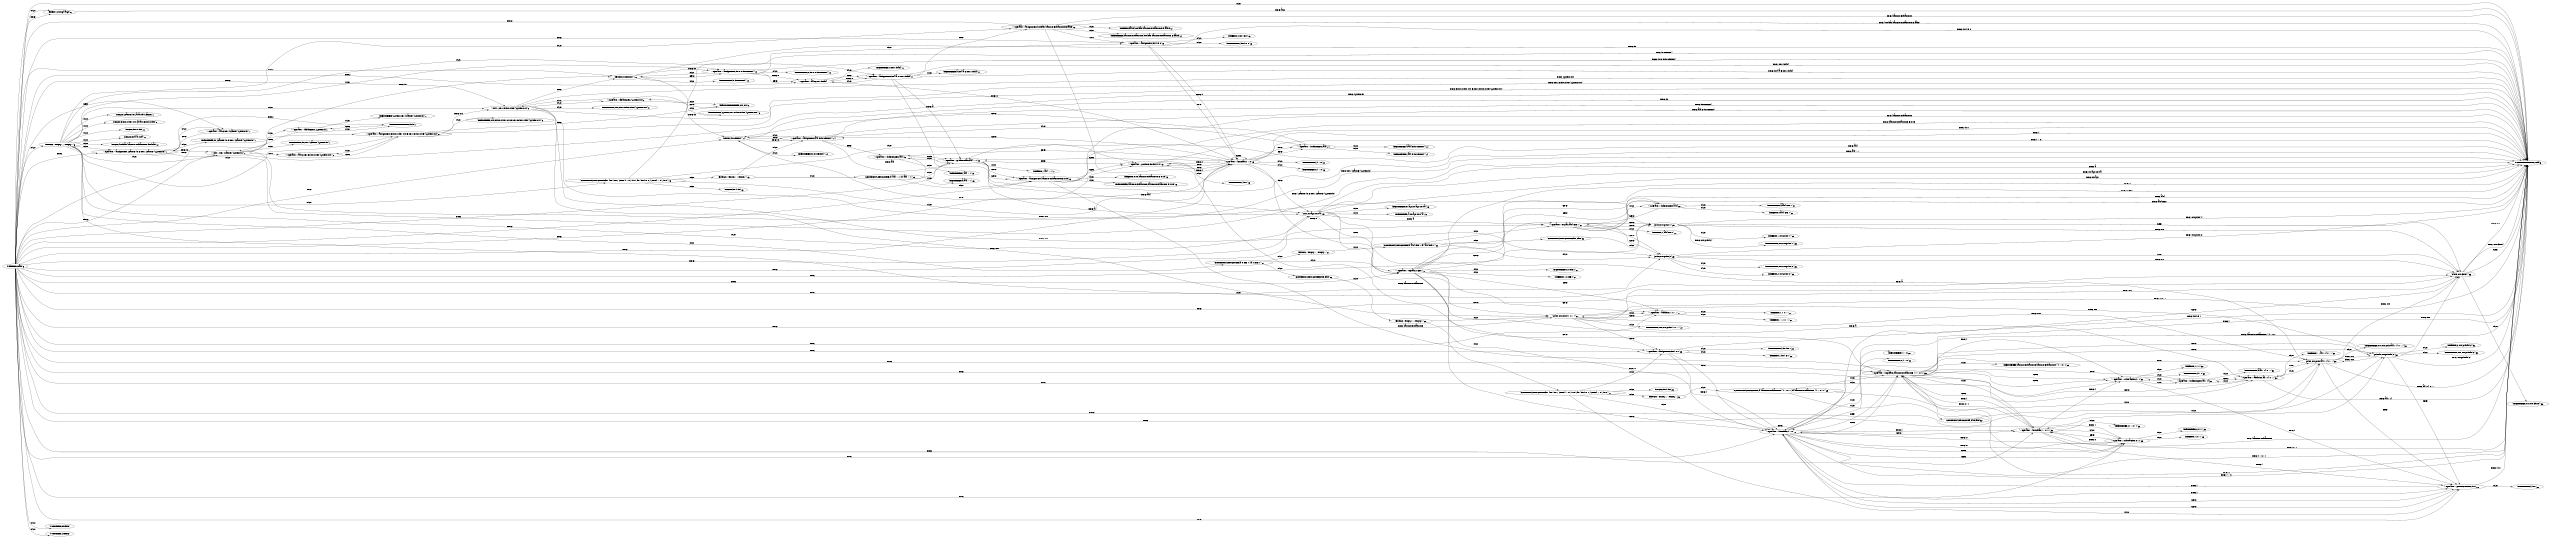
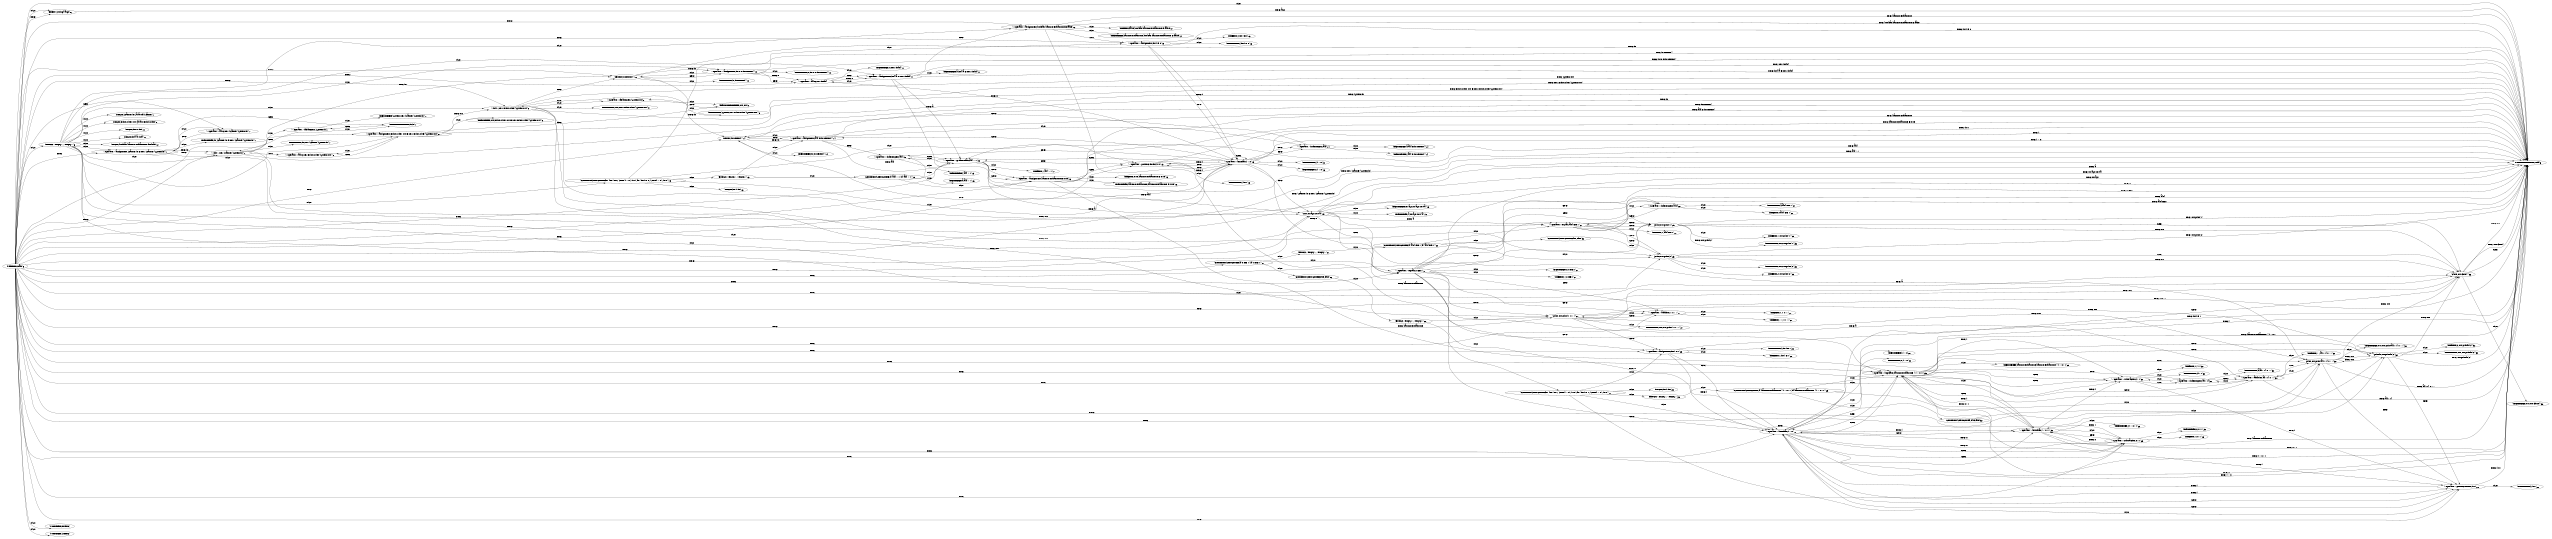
(271, 117) -> (271, 117)
